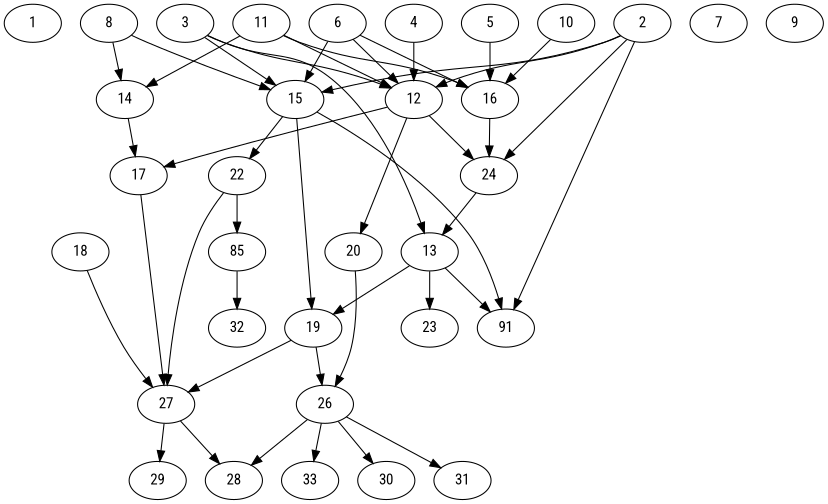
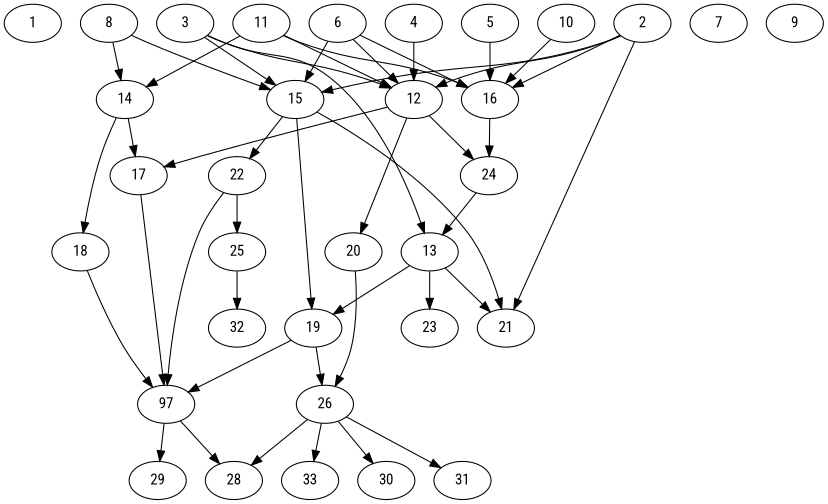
(570, 96) -> (569, 60)
none -> (97, 169)
(237, 252) -> (237, 252)
(506, 328) -> (506, 328)
(166, 404) -> (166, 404)
